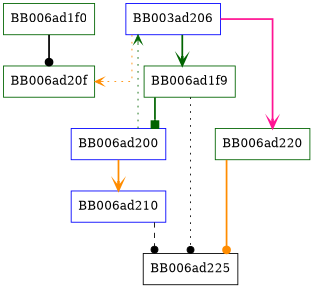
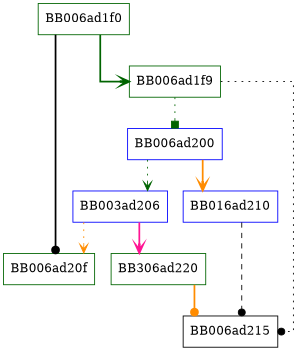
(182, 46) -> (100, 68)
(155, 108) -> (175, 108)
(263, 144) -> (158, 269)
(118, 207) -> (230, 207)
(191, 269) -> (230, 332)
